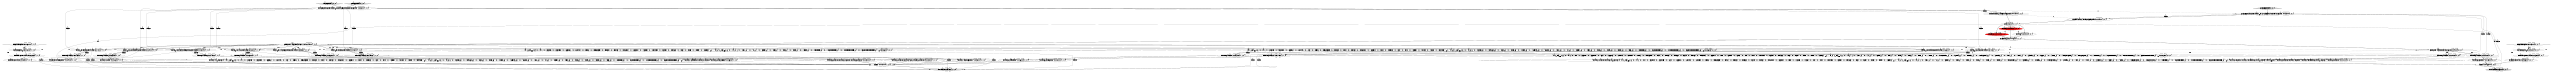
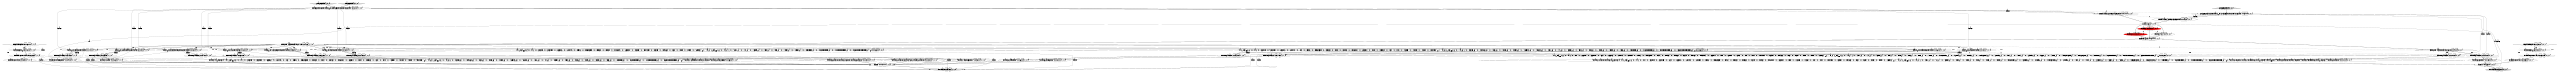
(42, 50) -> (43, 50)
